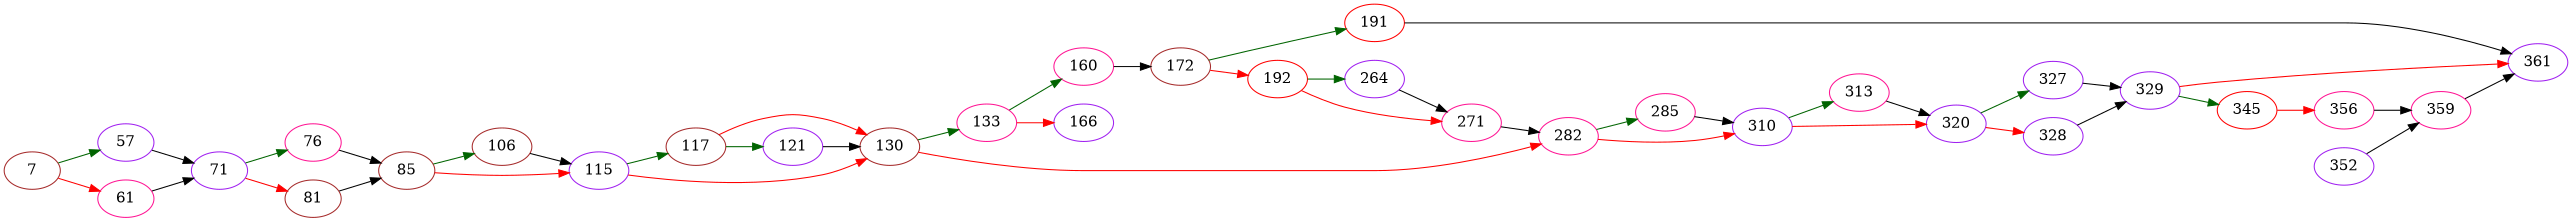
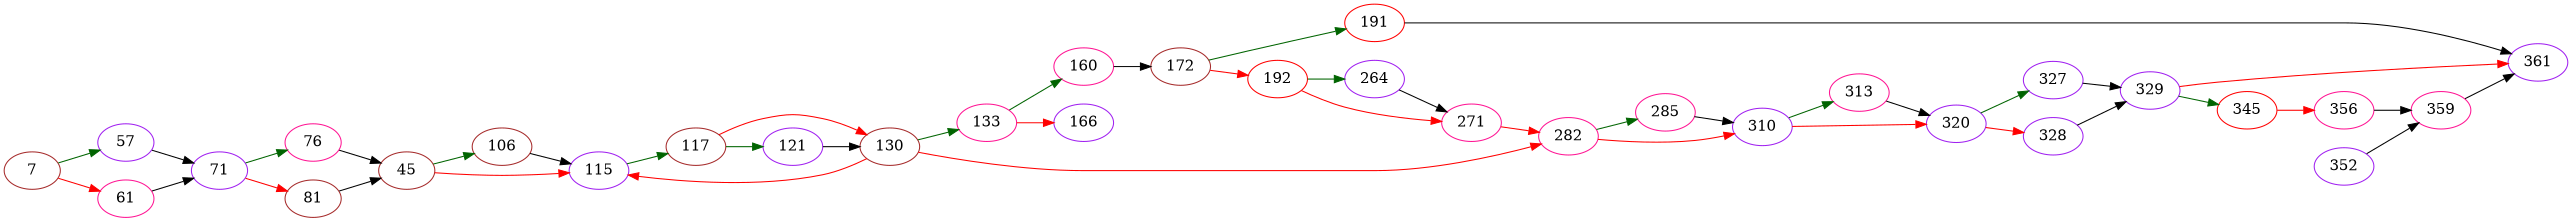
(1515, 129) -> (1515, 129)
(407, 171) -> (407, 171)
(744, 182) -> (754, 182)
